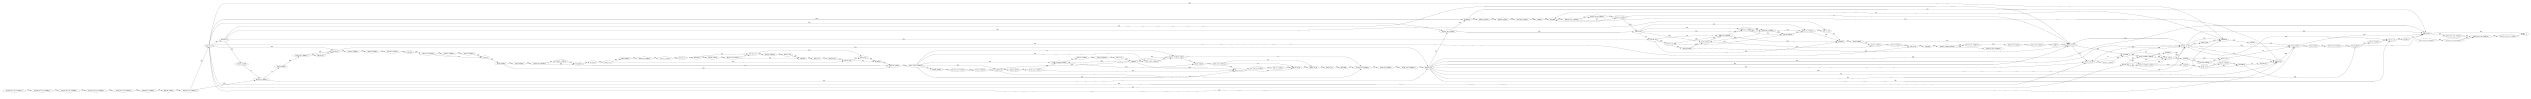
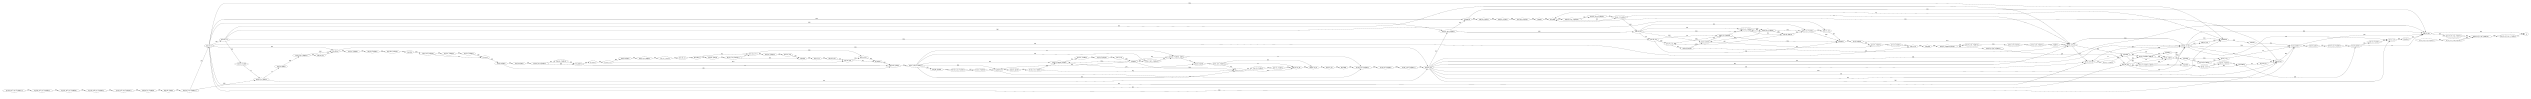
none -> (2063, 55)
